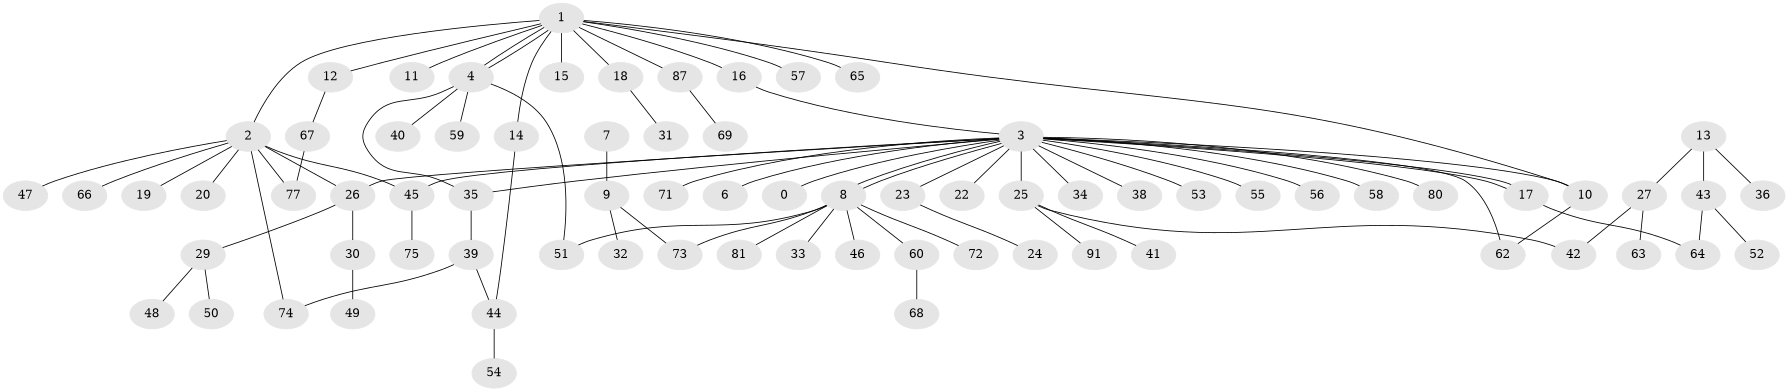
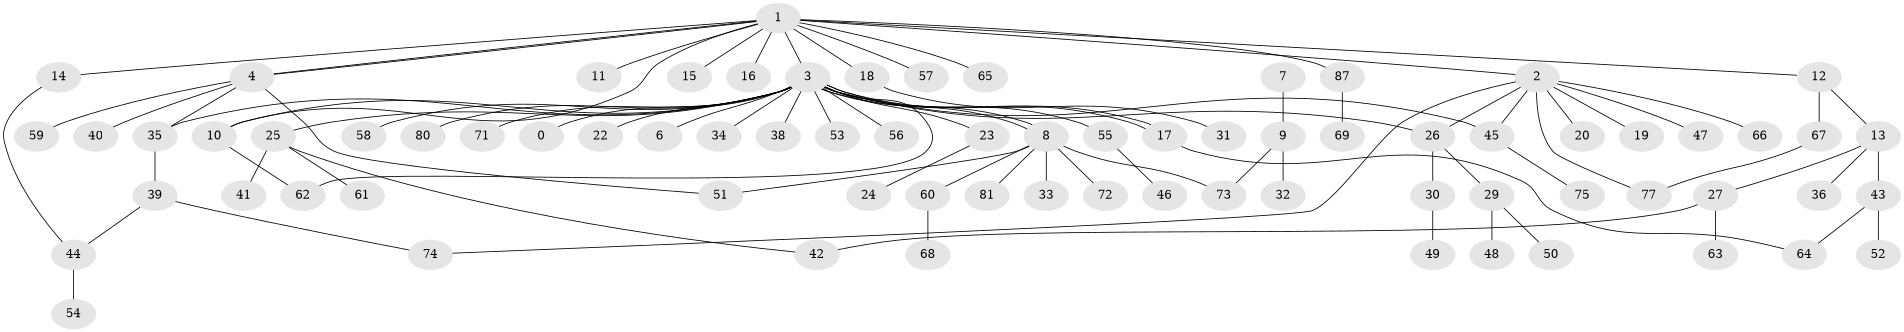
none -> (1849, 107)
(876, 117) -> (793, 48)
(851, 225) -> (1128, 159)
(1094, 255) -> (362, 196)
